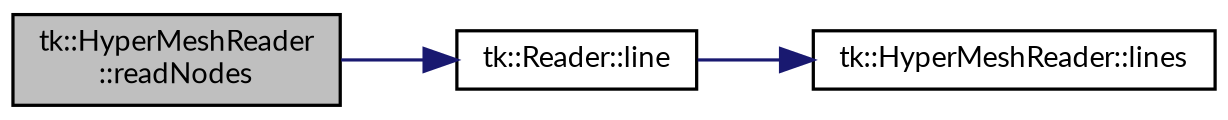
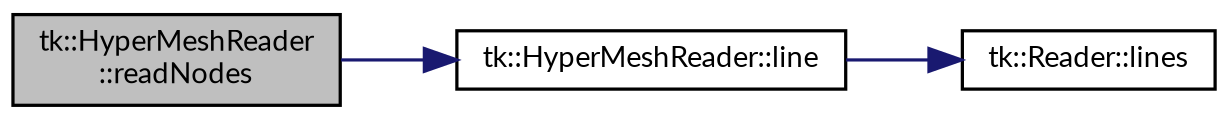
(577, 60) -> (651, 60)
(1014, 60) -> (1089, 60)
